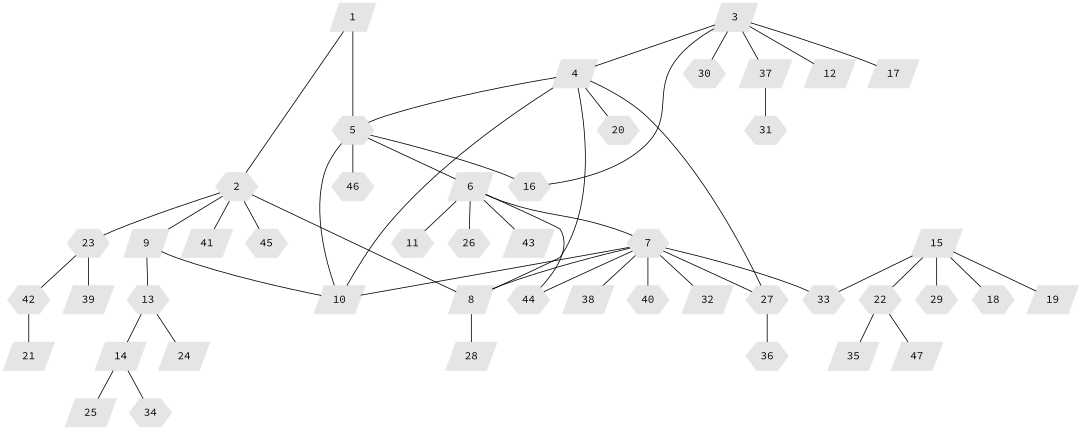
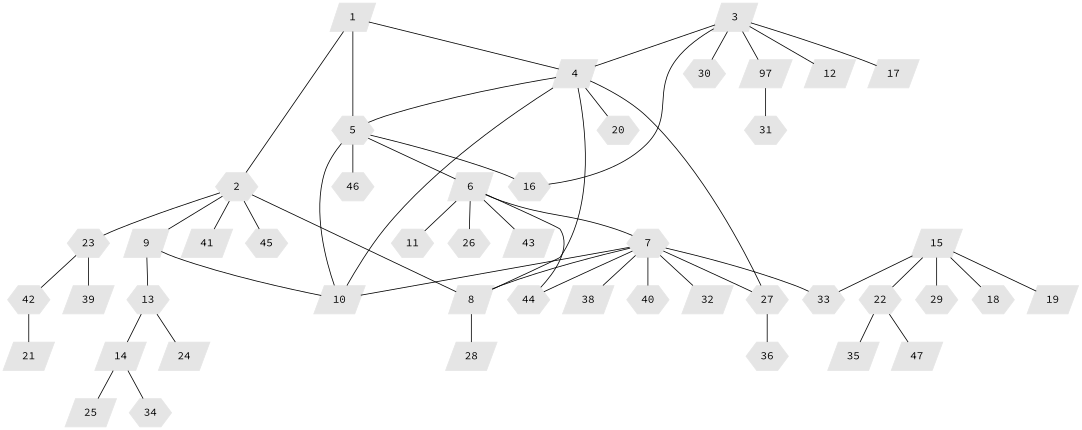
none -> (464, 45)
(766, 74) -> (766, 74)
